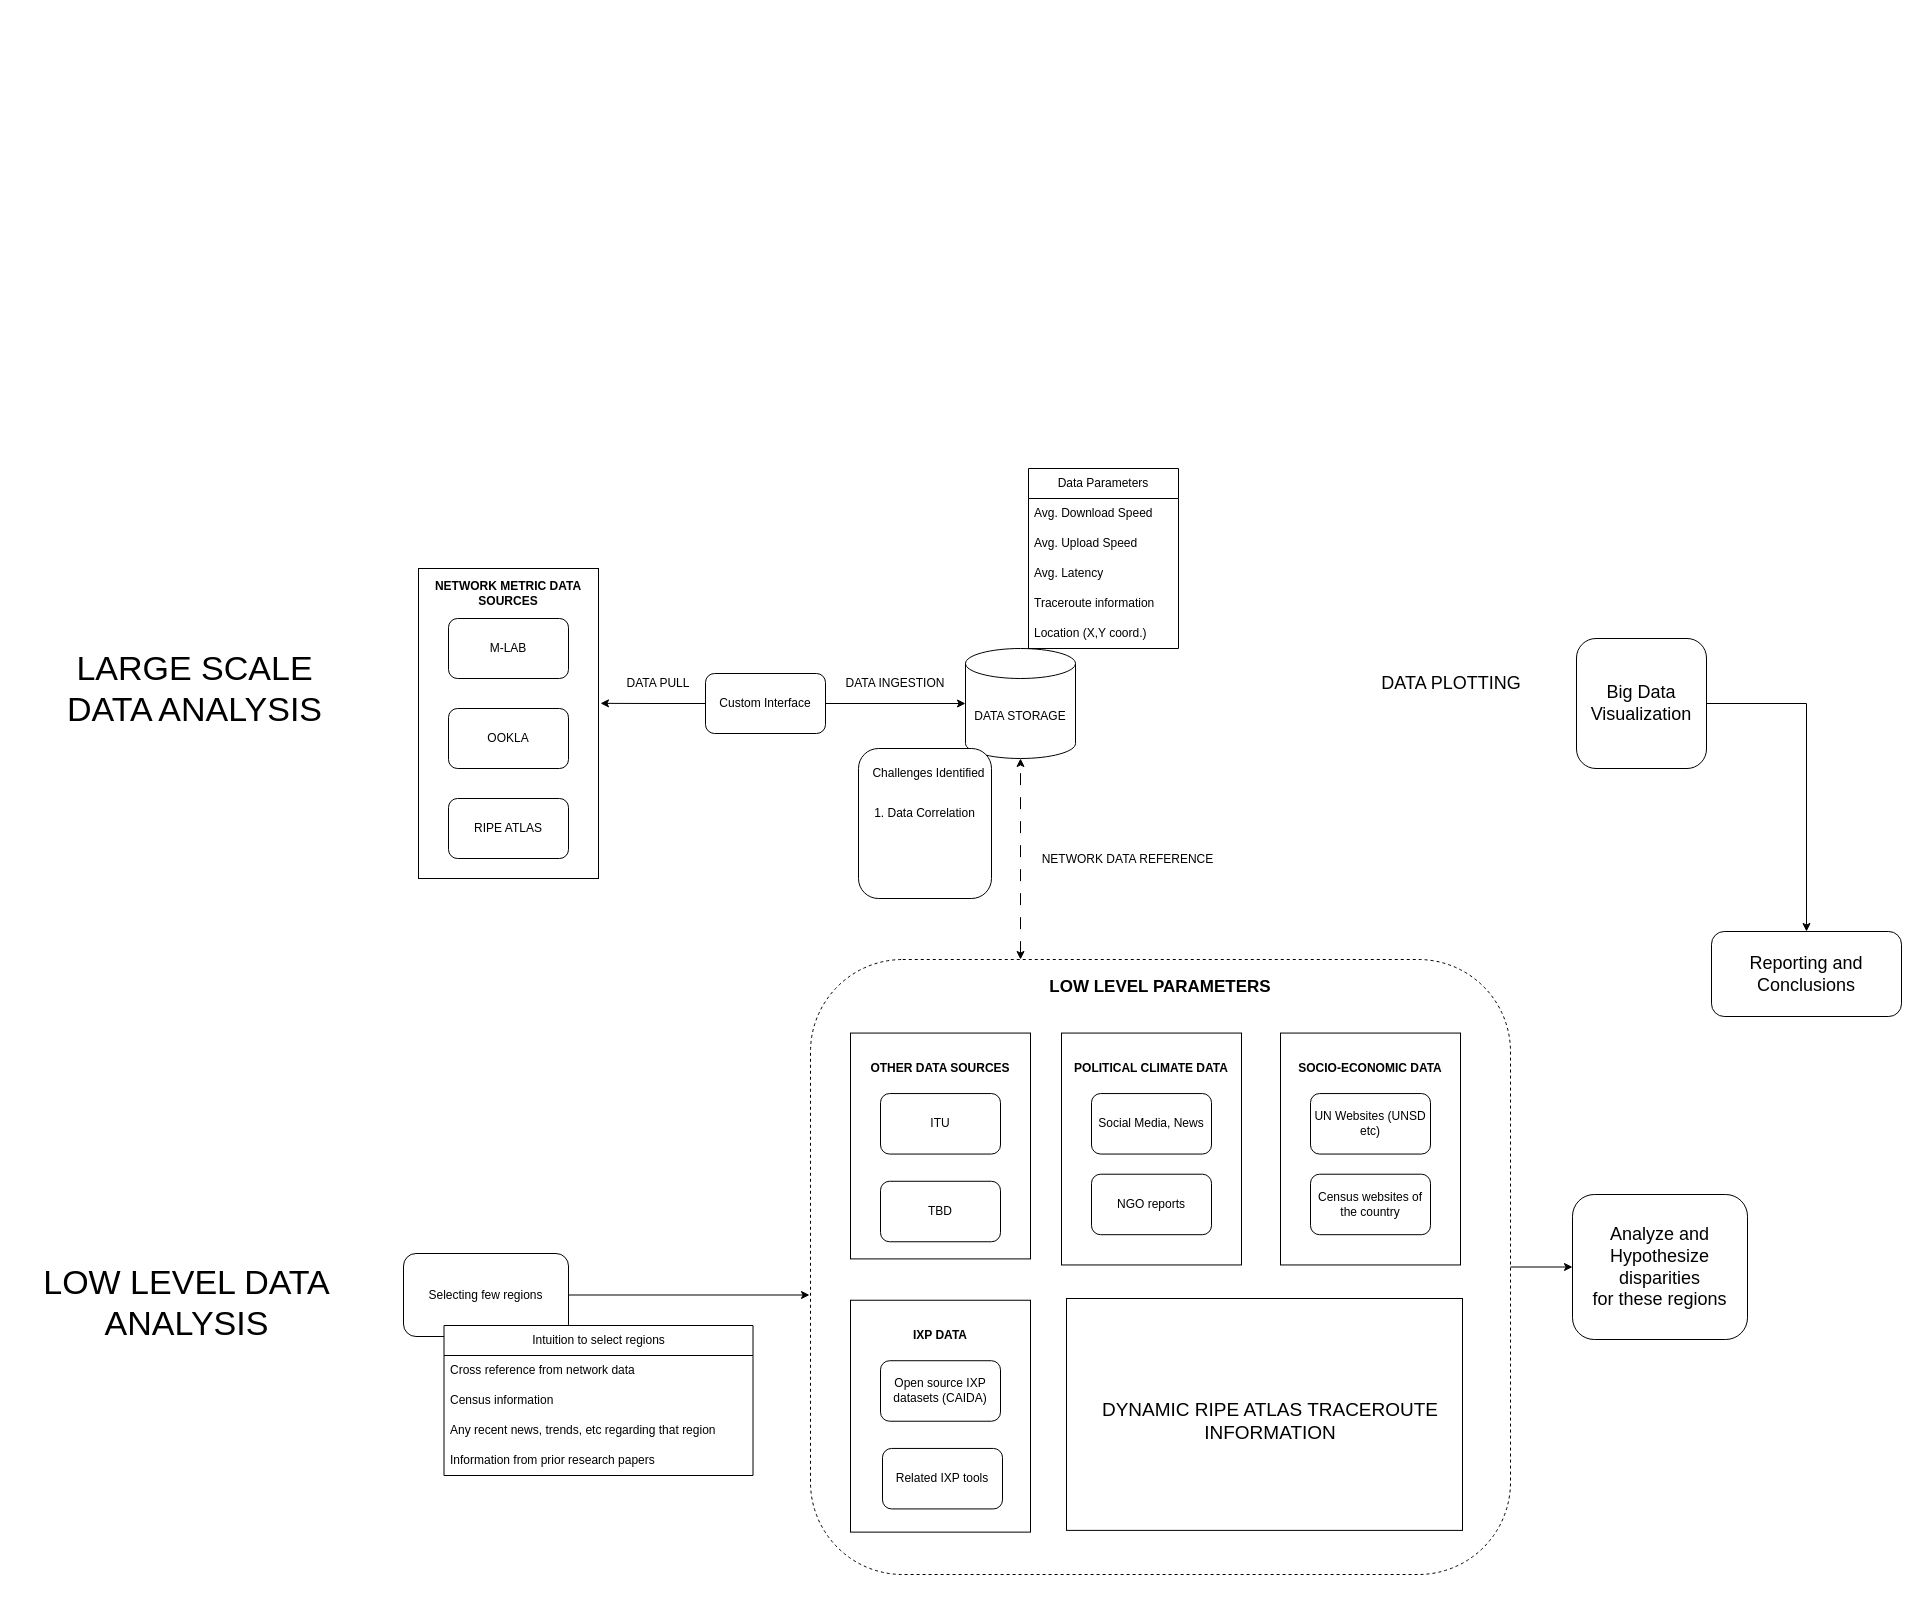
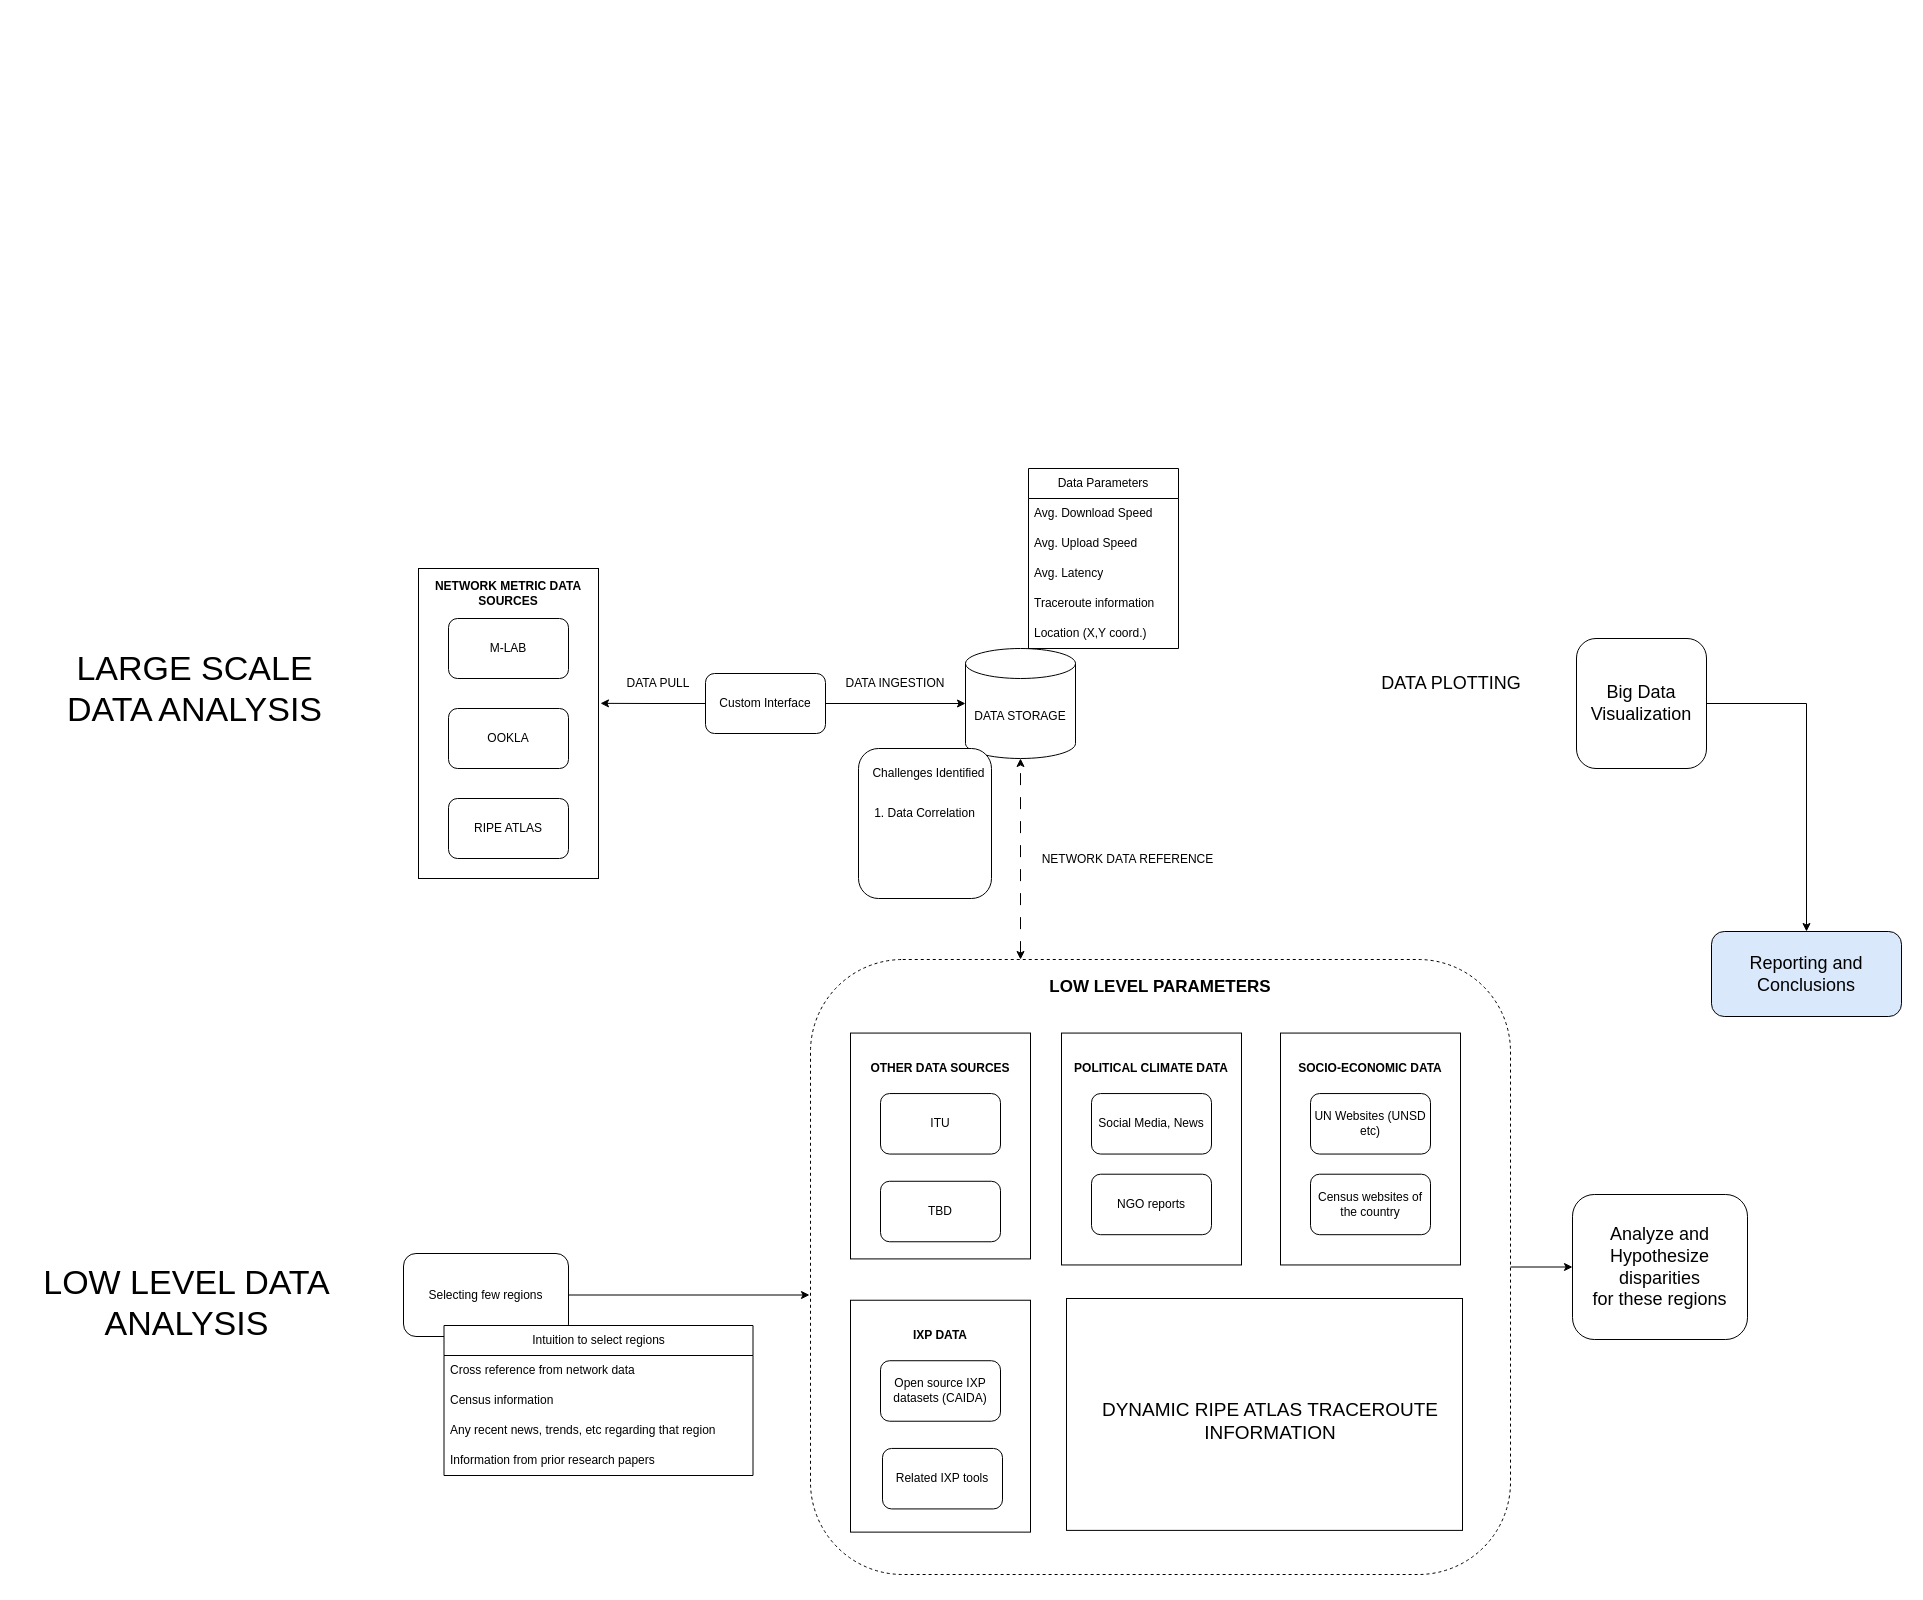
(1807, 974) -> (1807, 974)
